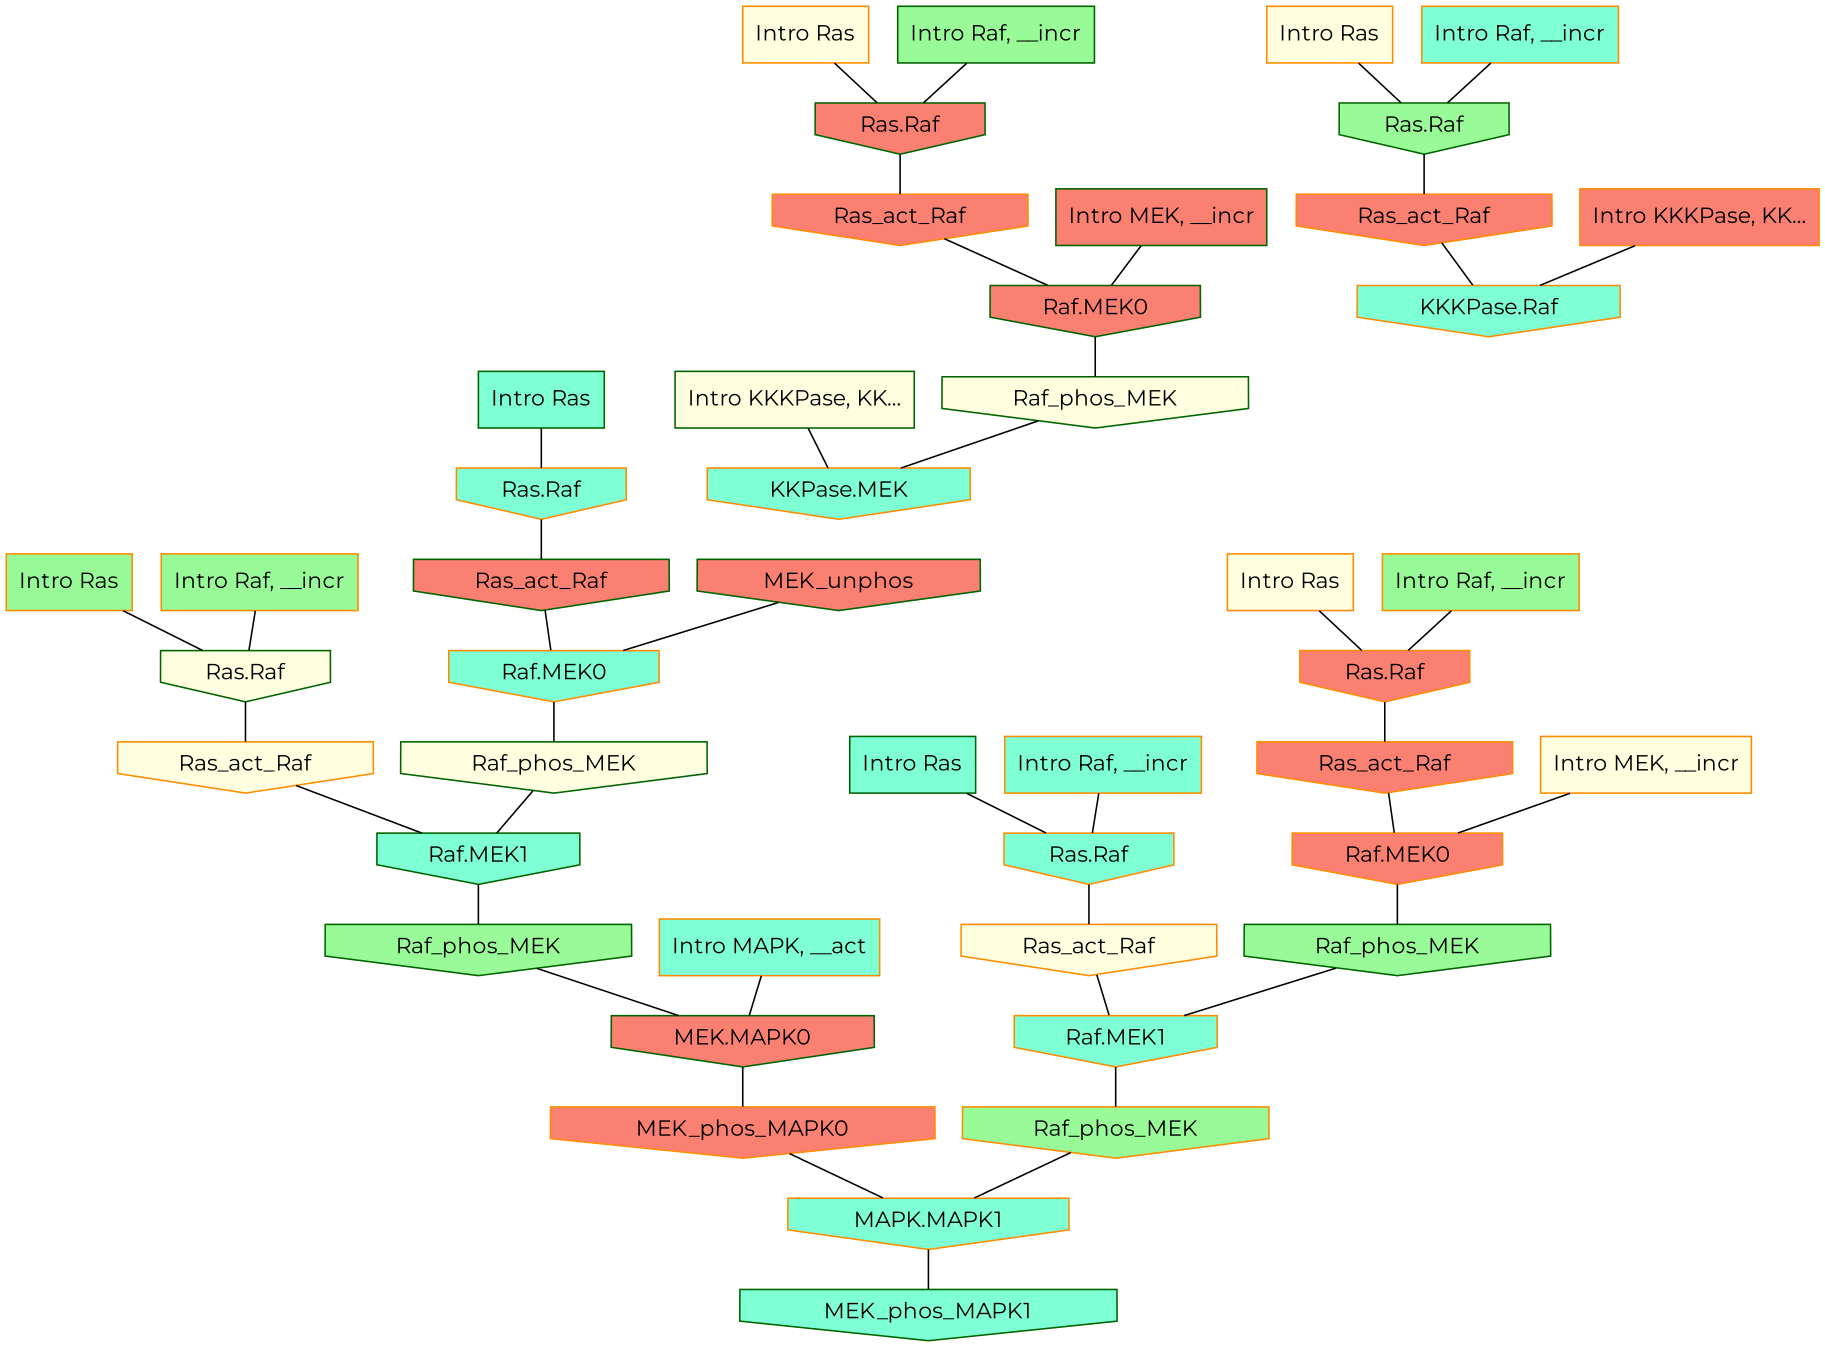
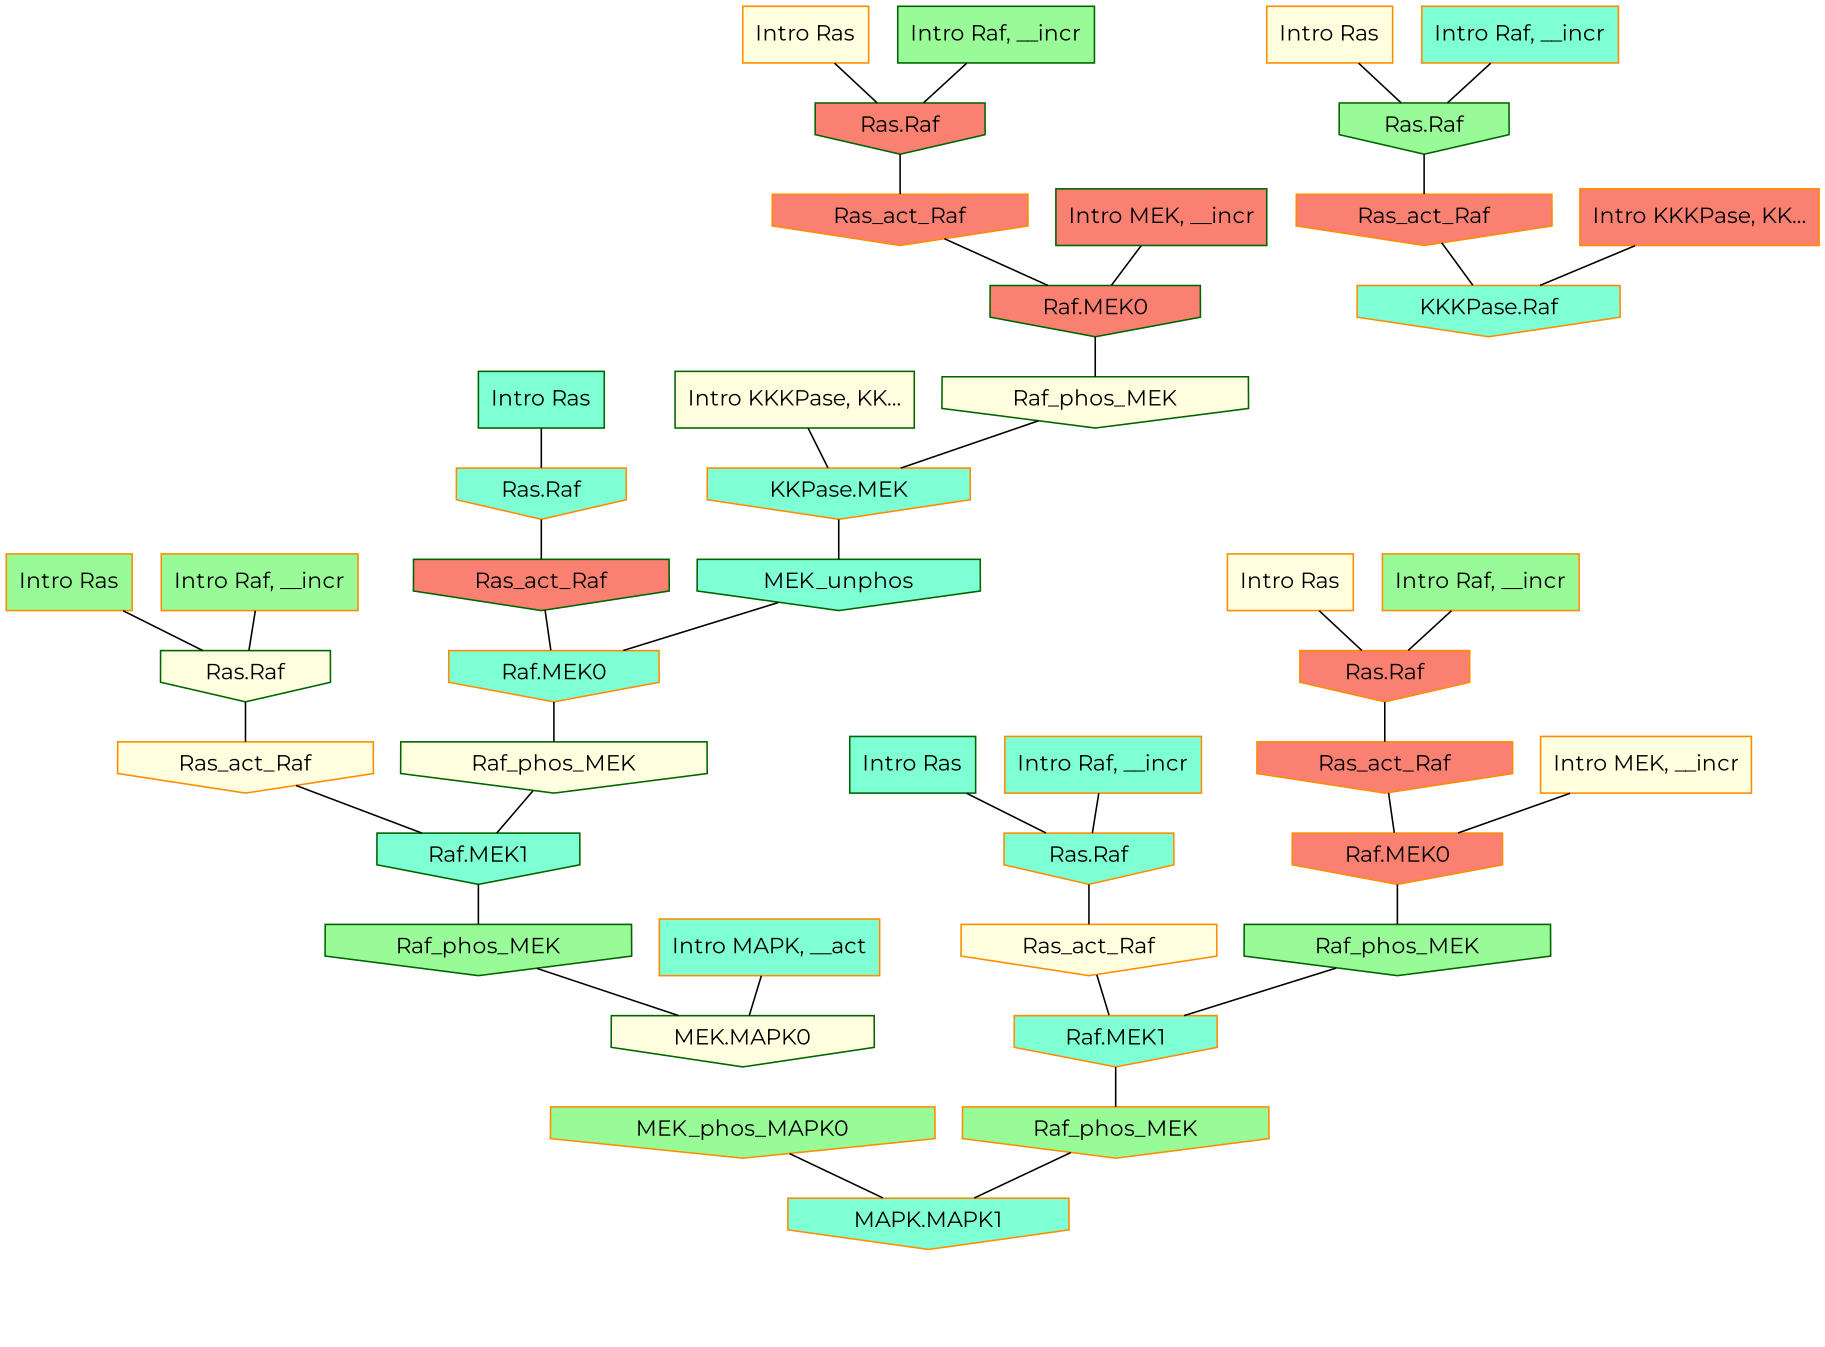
none -> (839, 539)
(839, 582) -> (839, 582)
(743, 1039) -> (743, 1039)
(743, 1087) -> none
(743, 1130) -> (743, 1130)
(928, 1312) -> none
